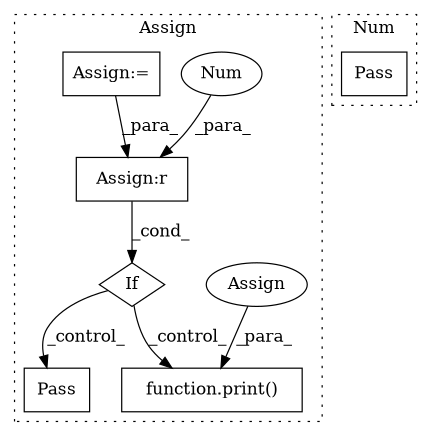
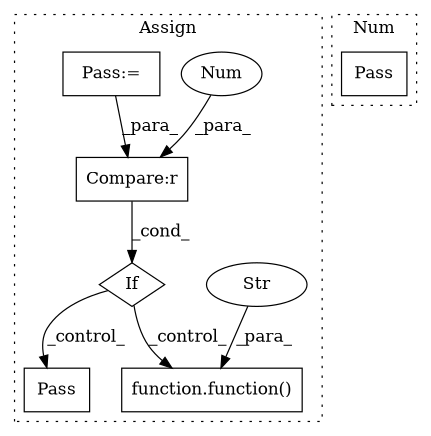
(111, 74) -> (111, 74)
(132, 179) -> (132, 179)
(257, 285) -> (257, 285)
(212, 390) -> (212, 390)
